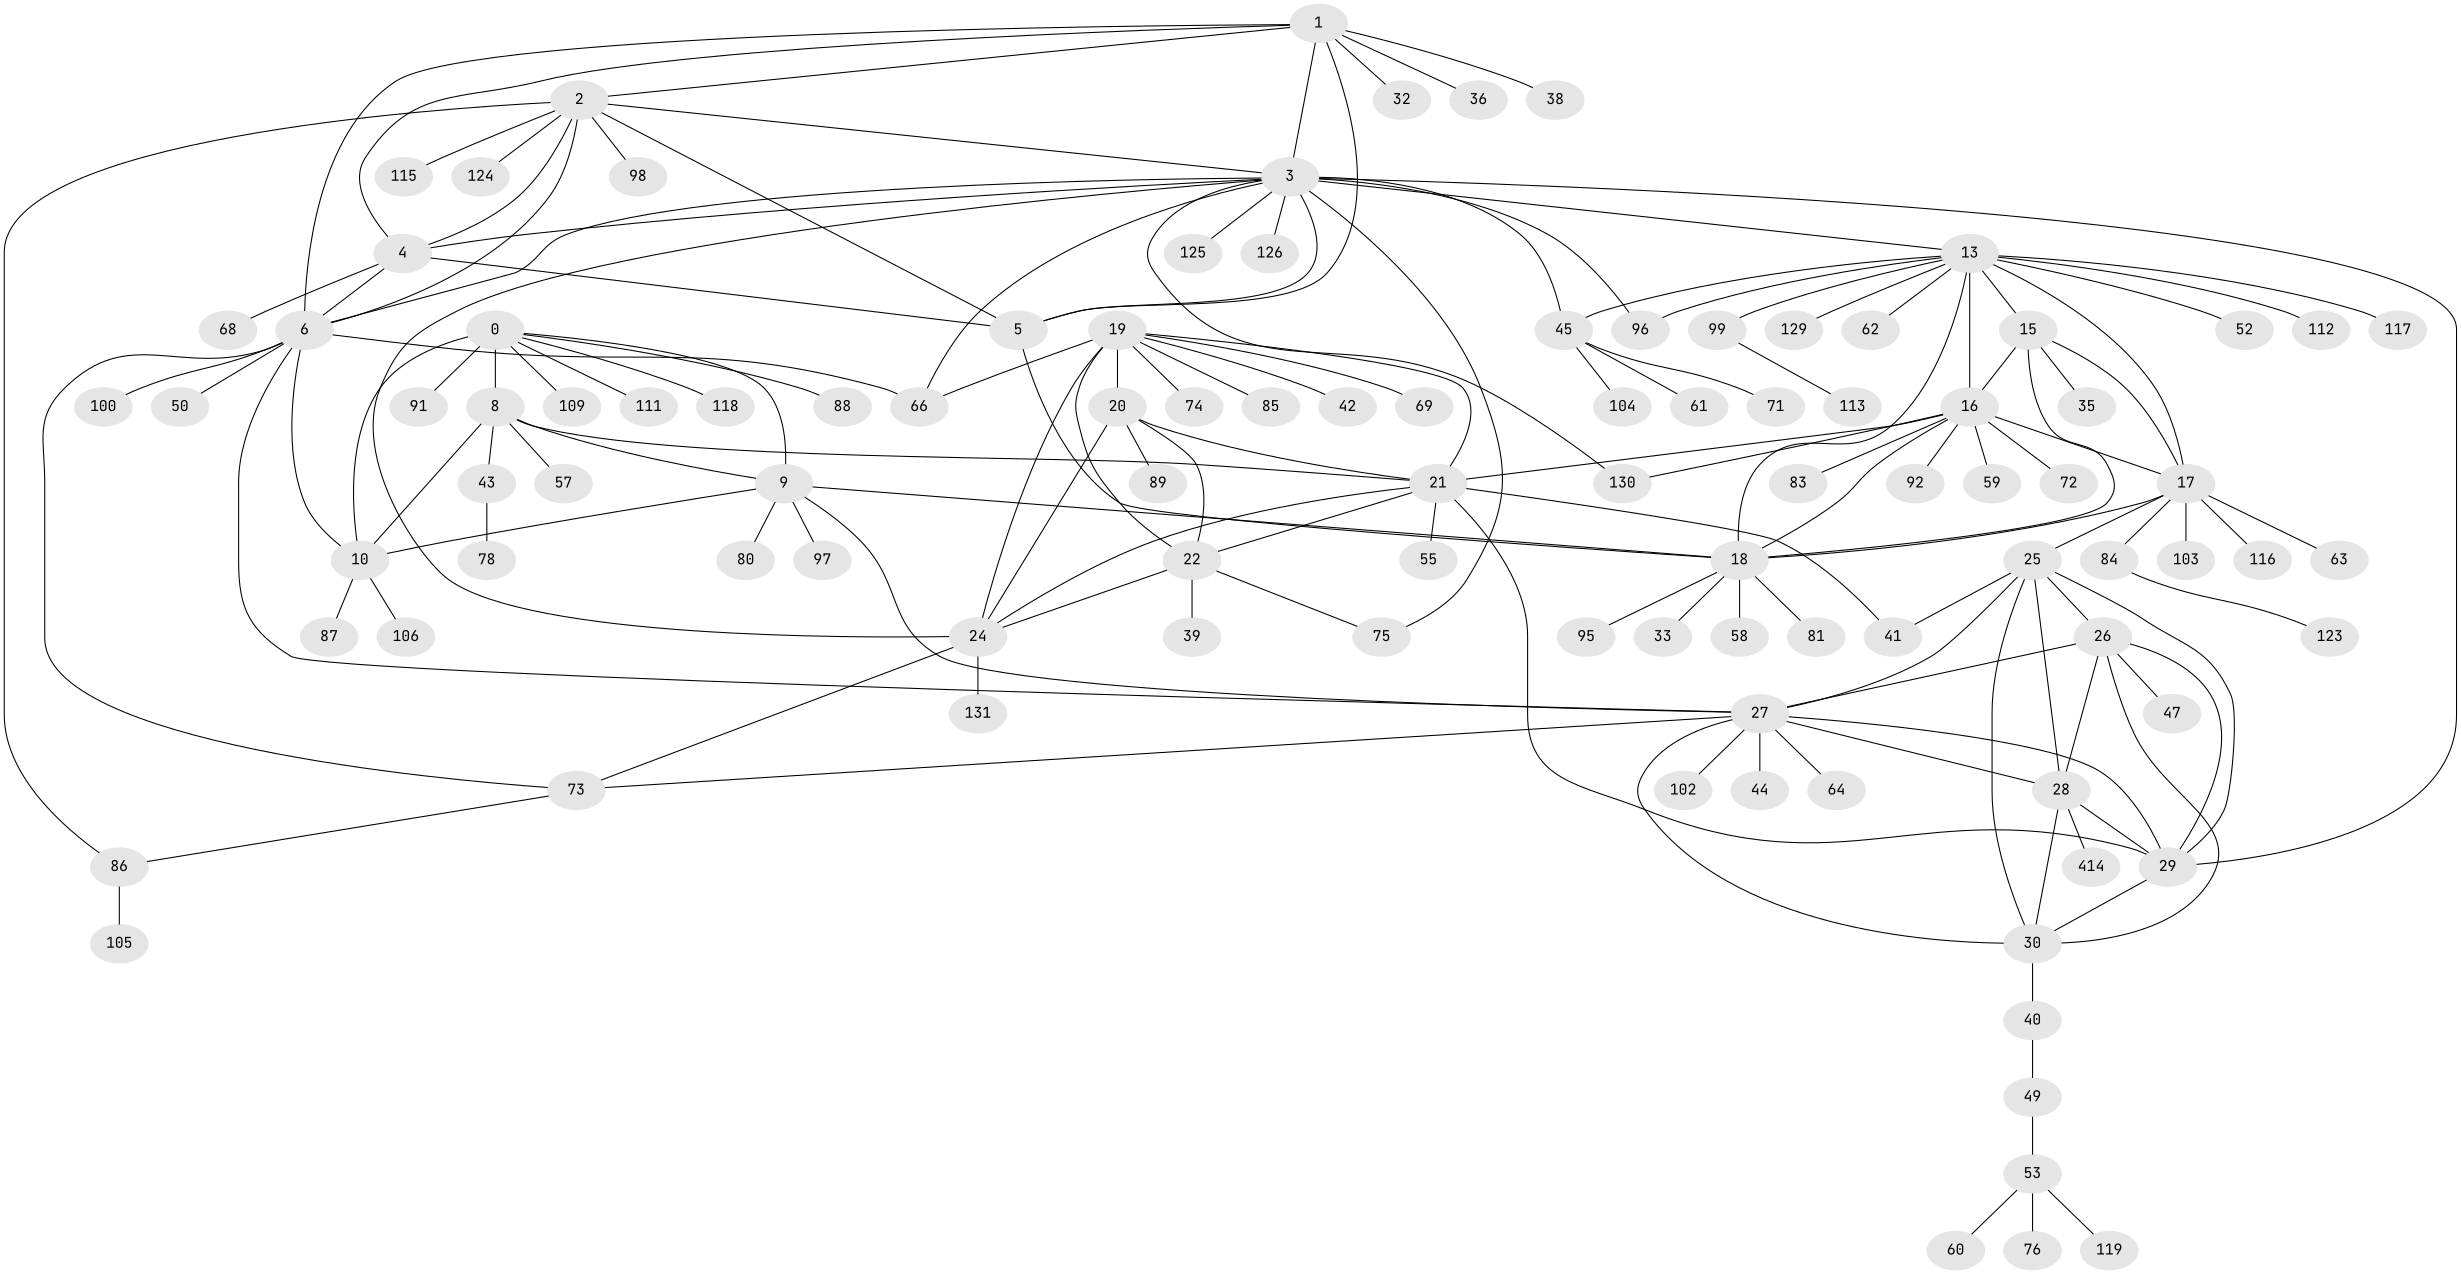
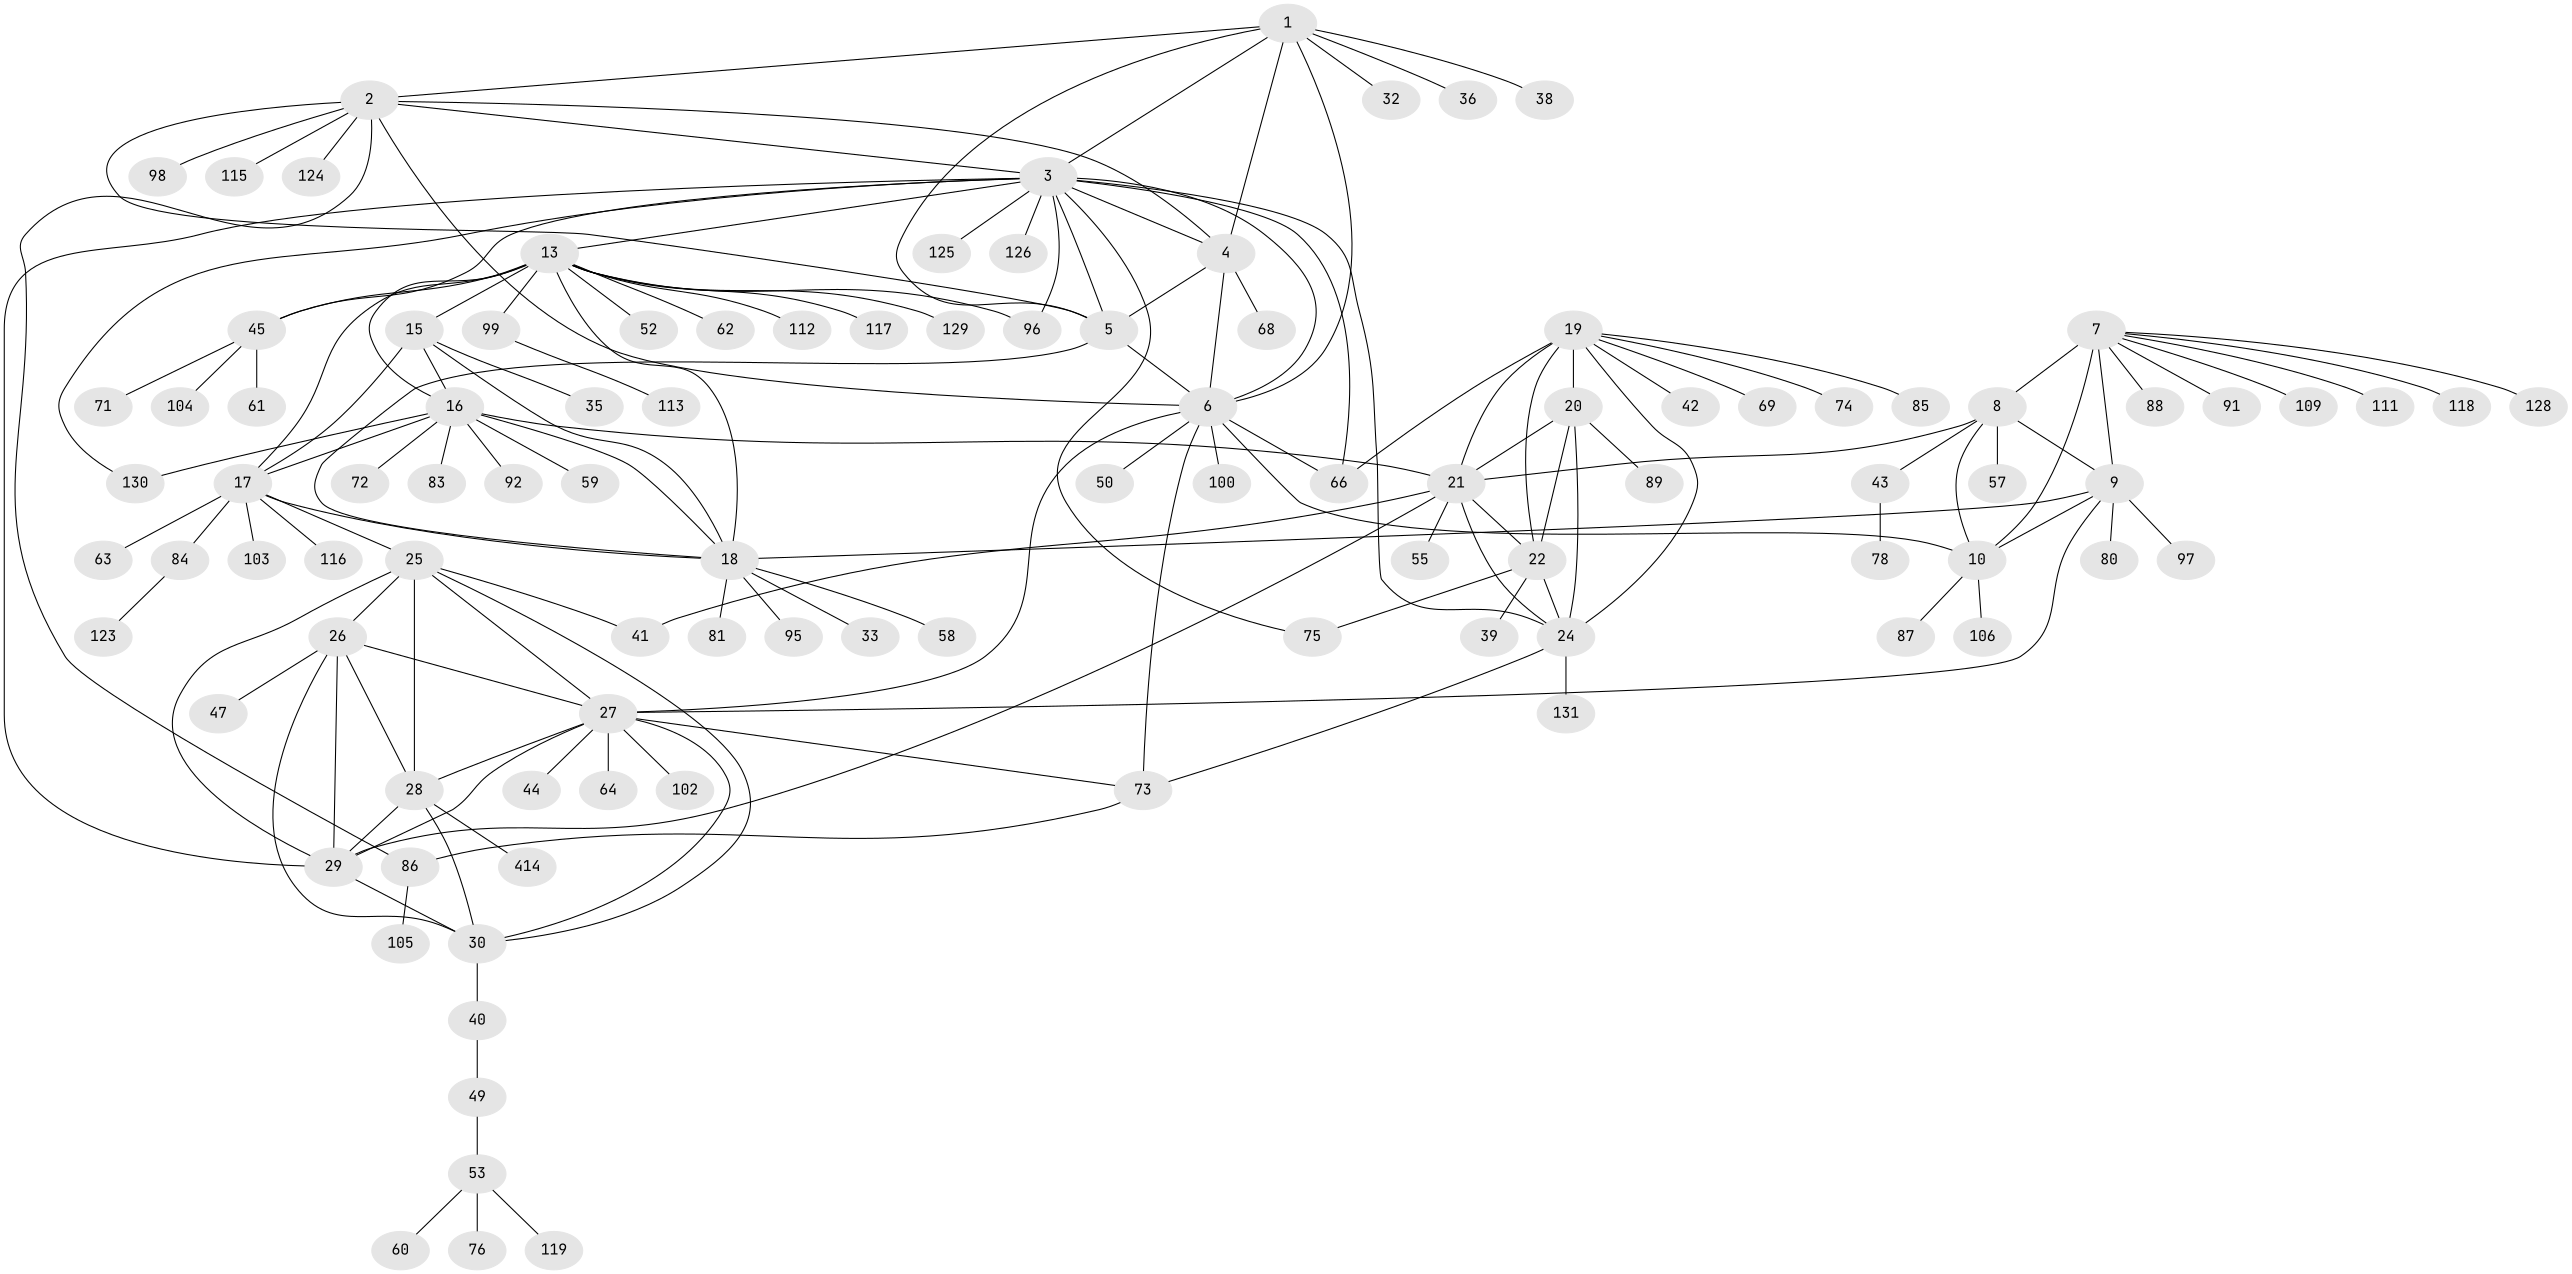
(495, 330) -> (2096, 330)
none -> (1159, 369)
none -> (2539, 407)
